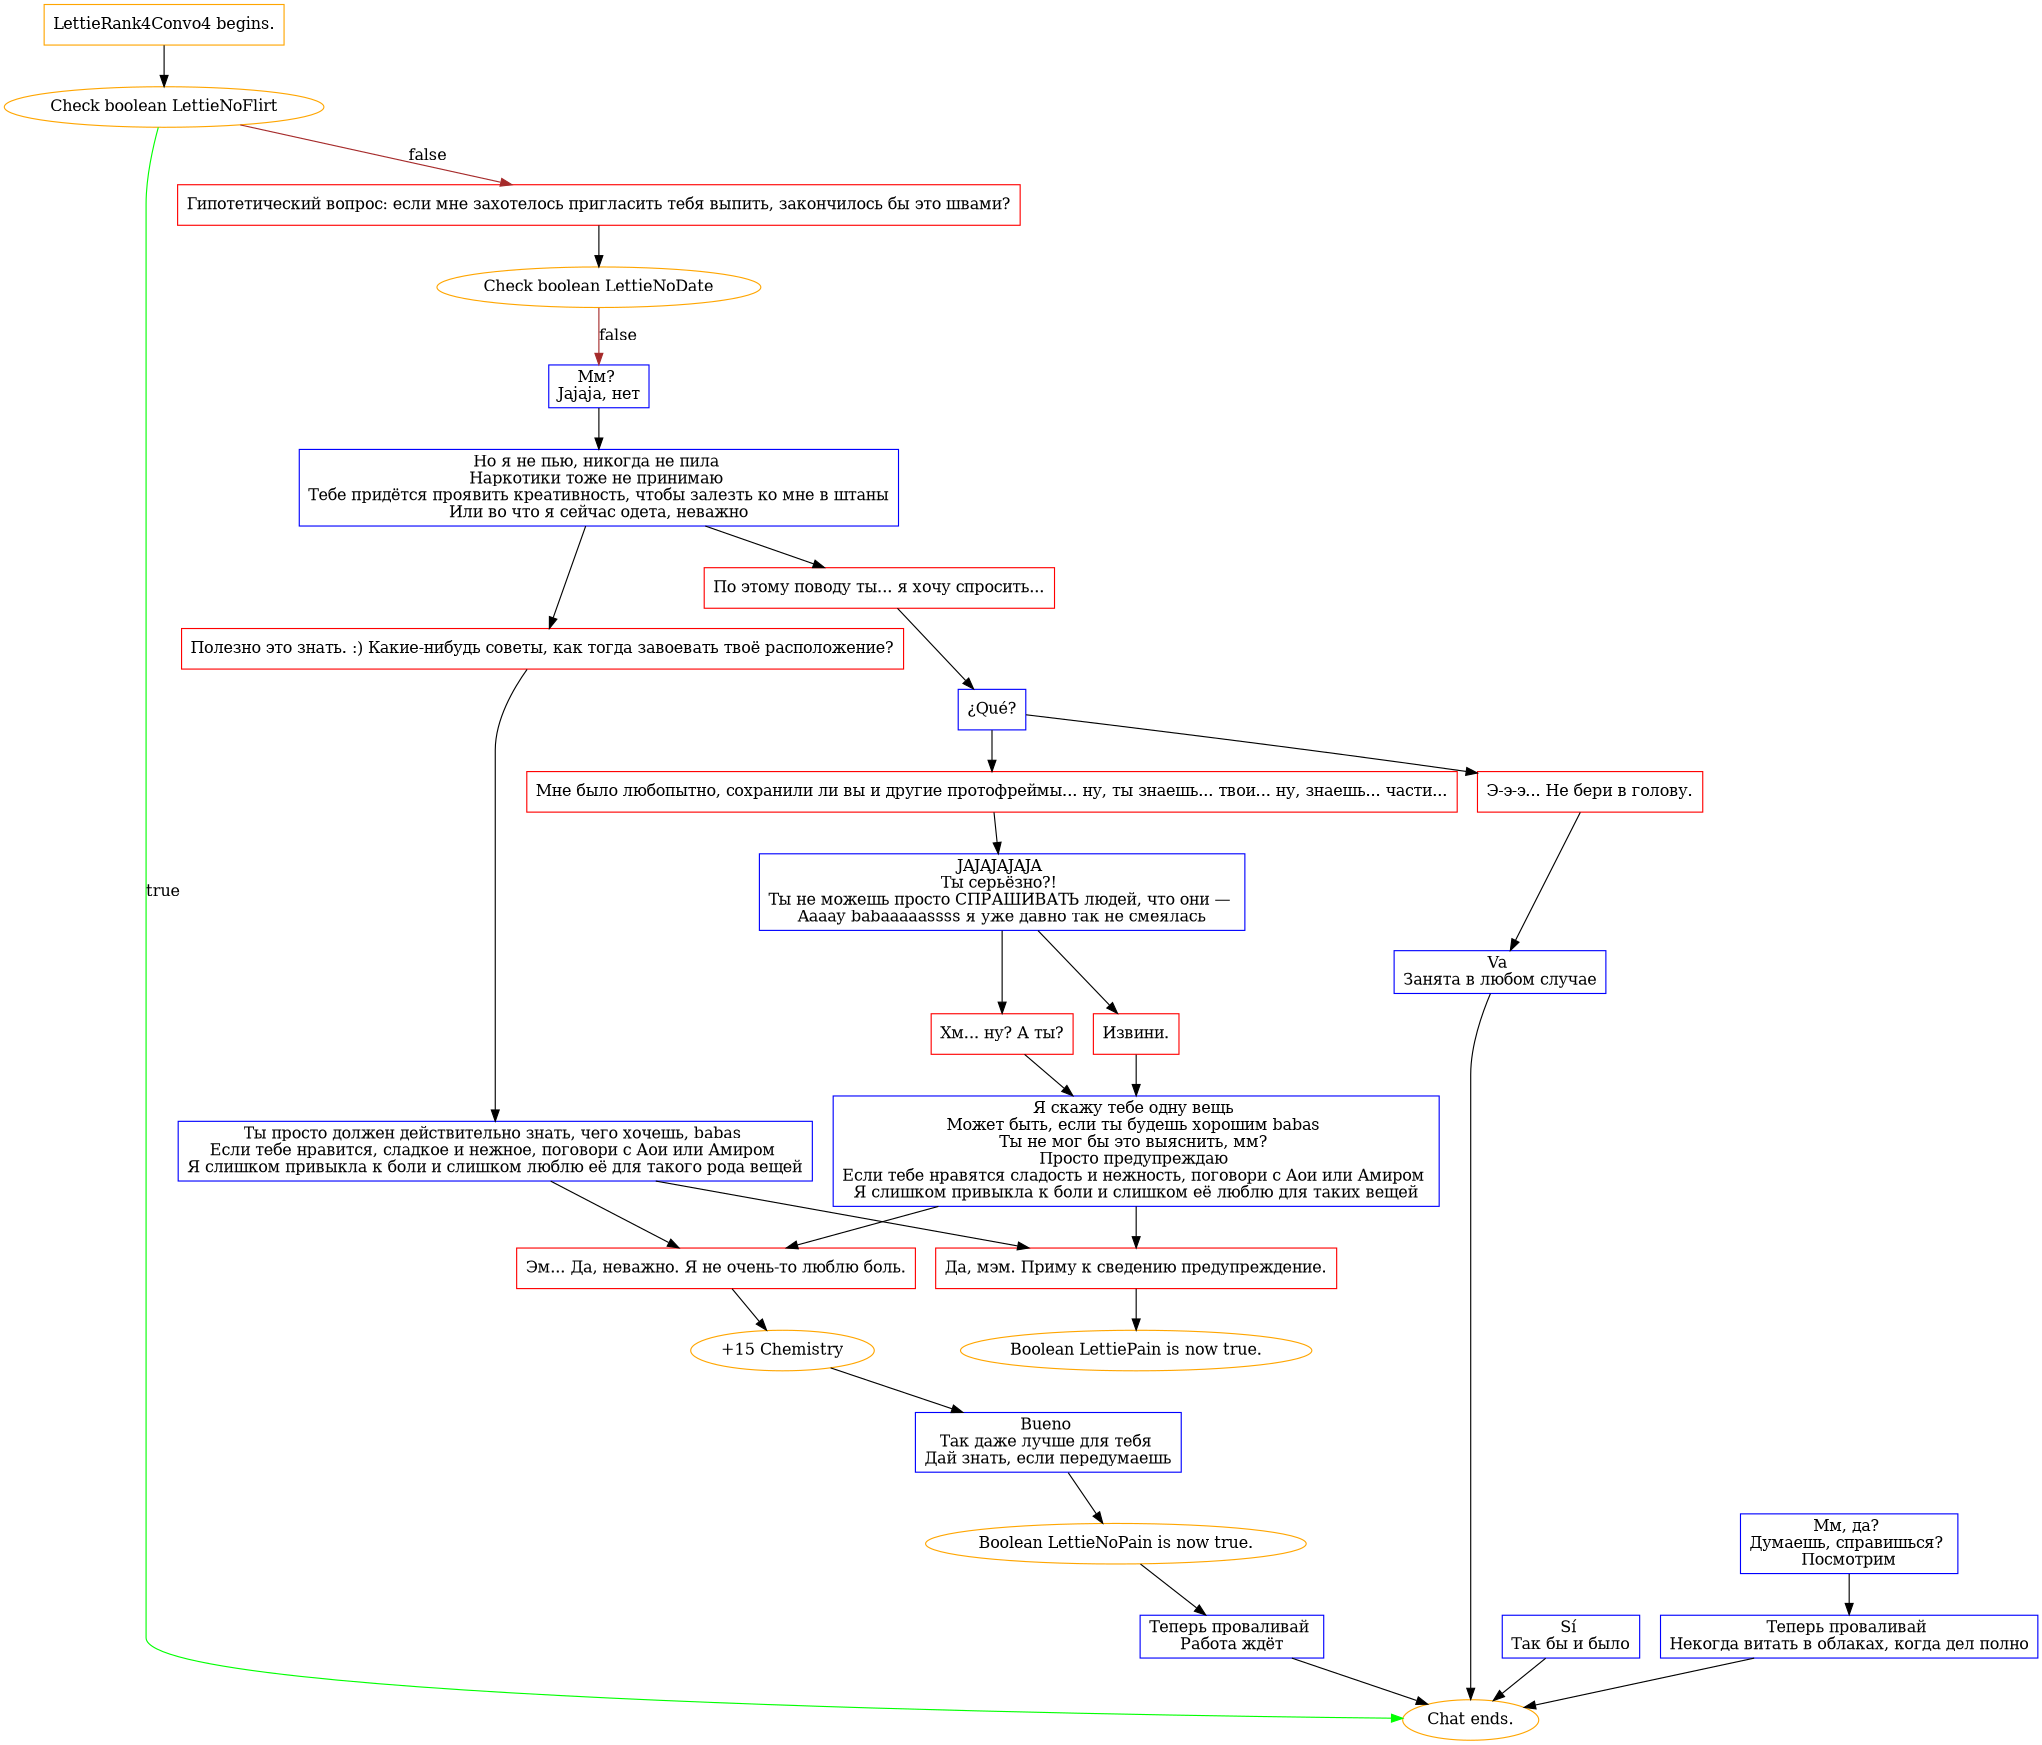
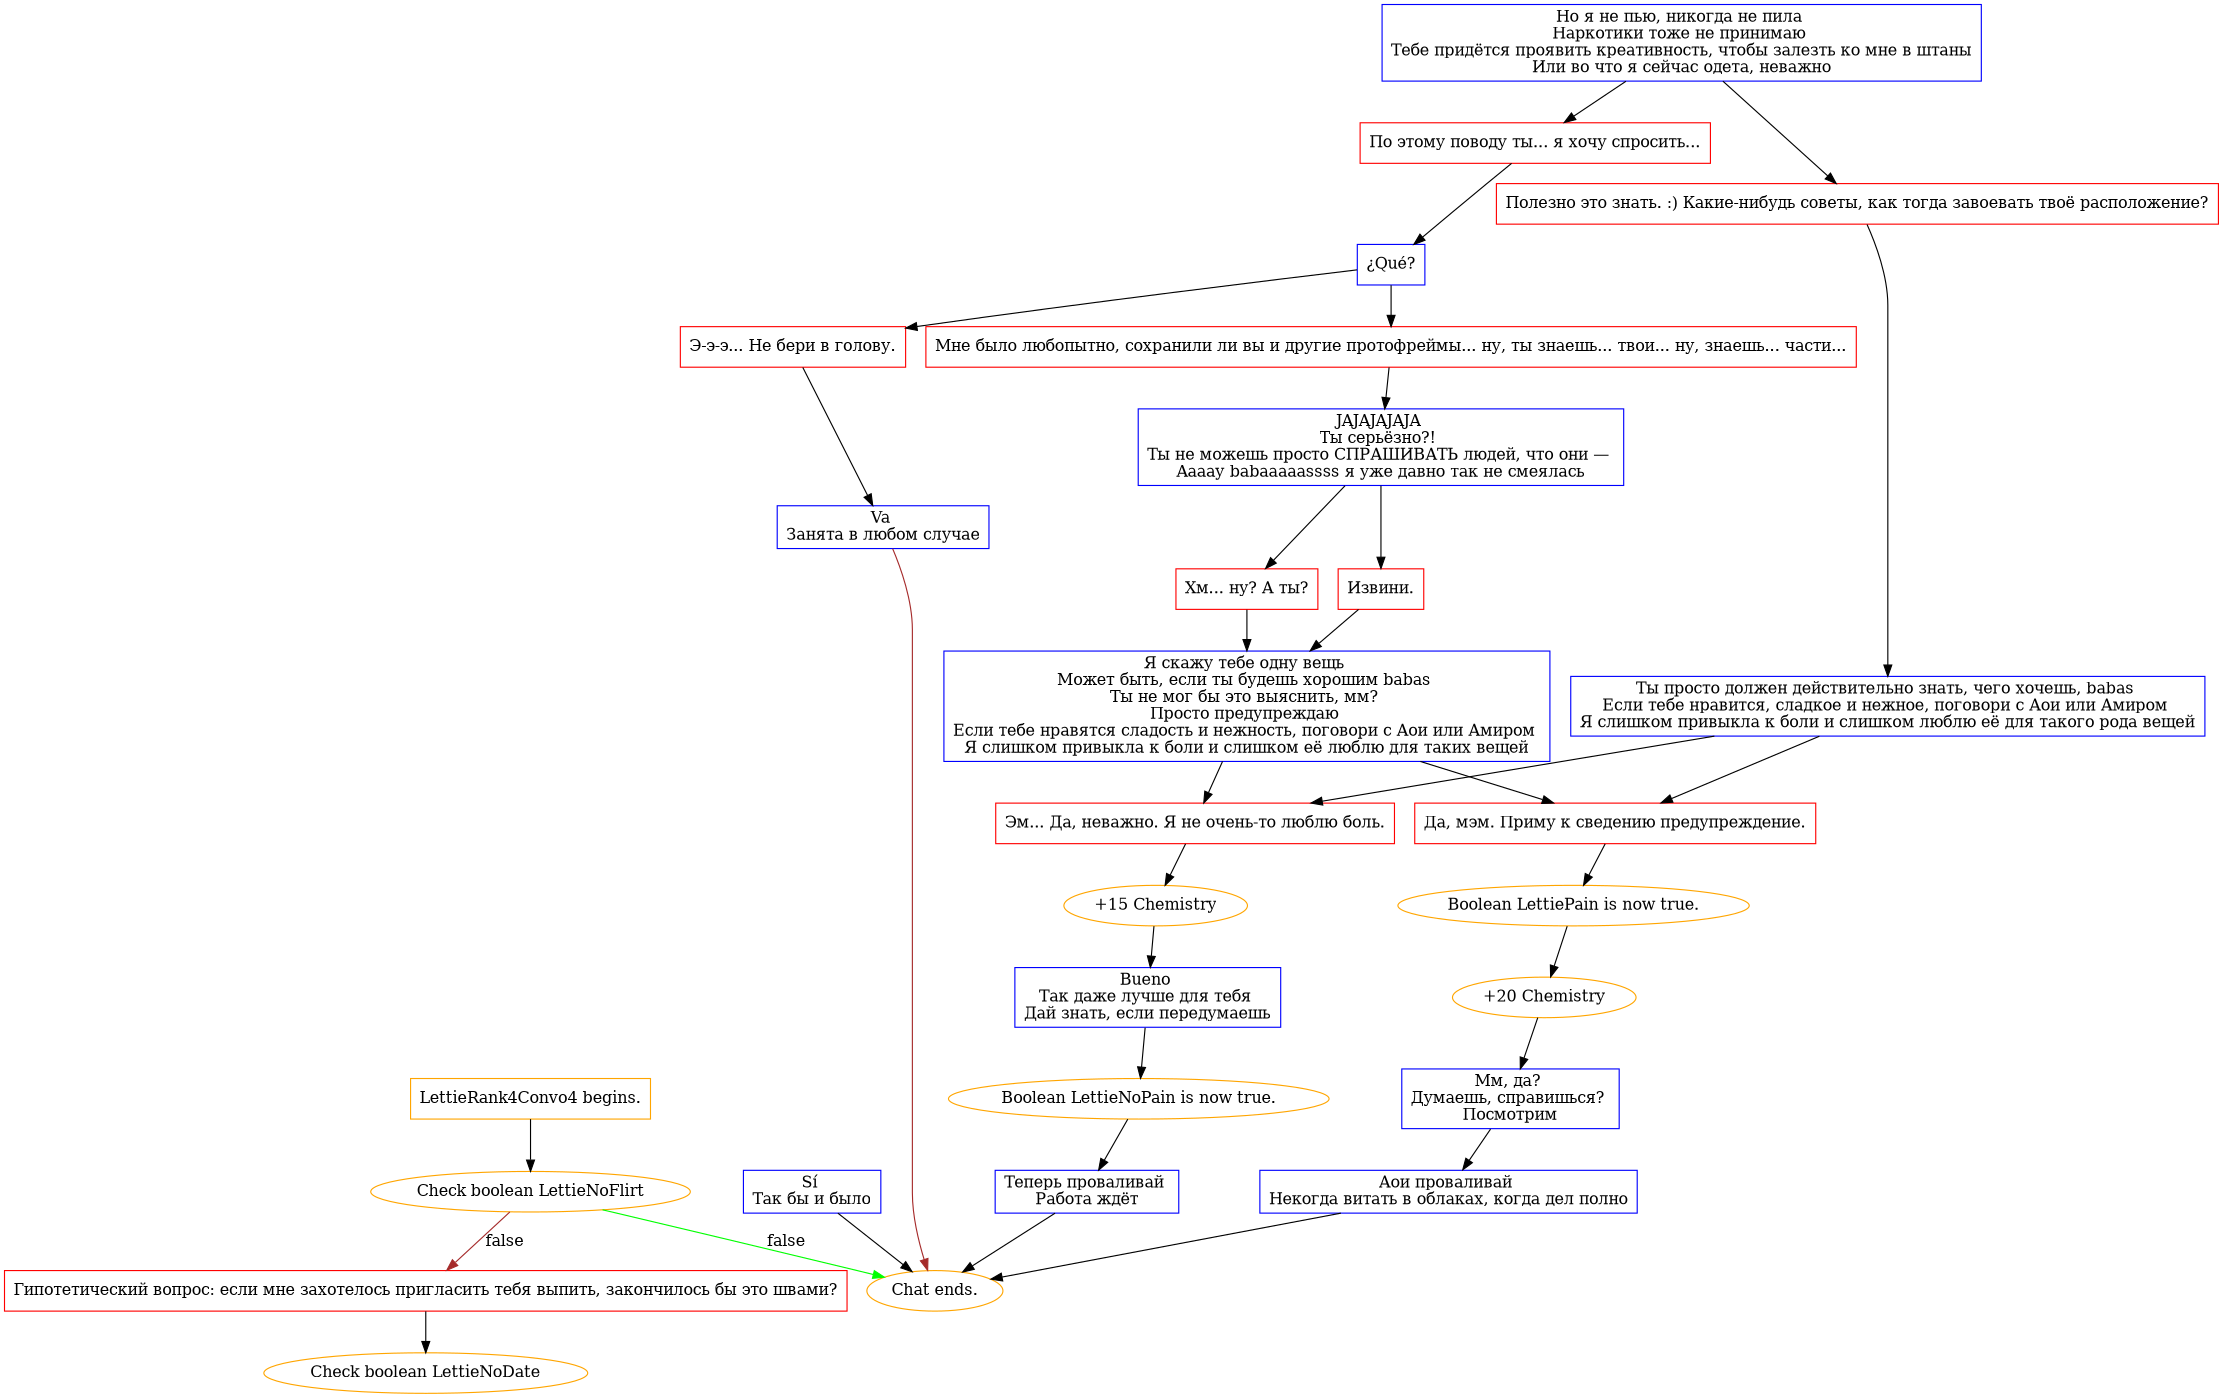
(599, 386) -> none
(164, 892) -> (786, 1242)
none -> (1544, 997)
(1471, 1339) -> (912, 903)
(1849, 1637) -> (1449, 1192)
